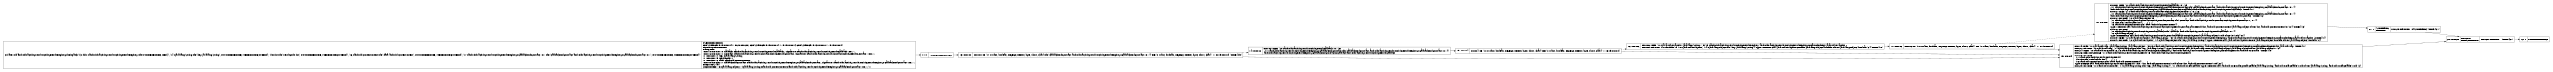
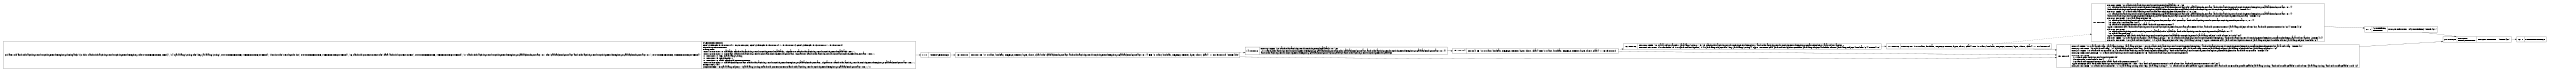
(941, 55) -> (939, 55)
